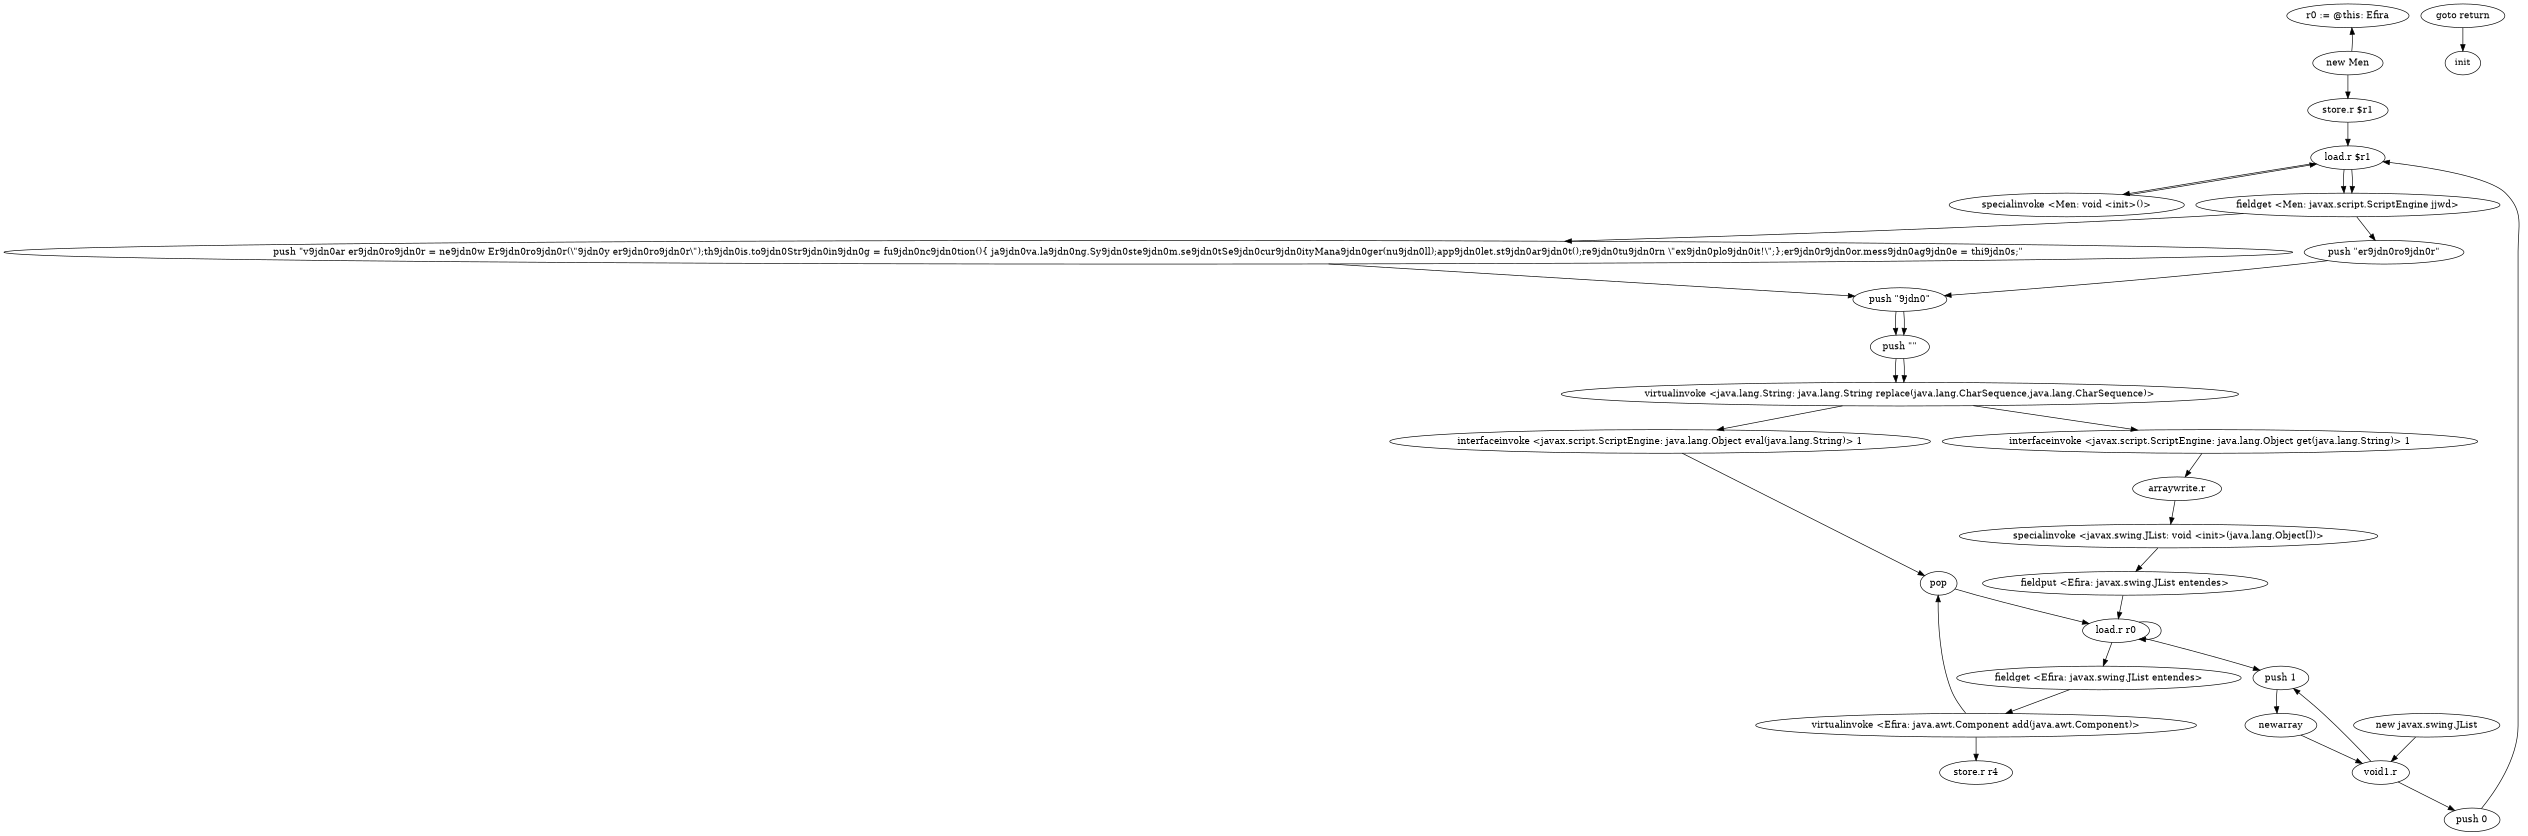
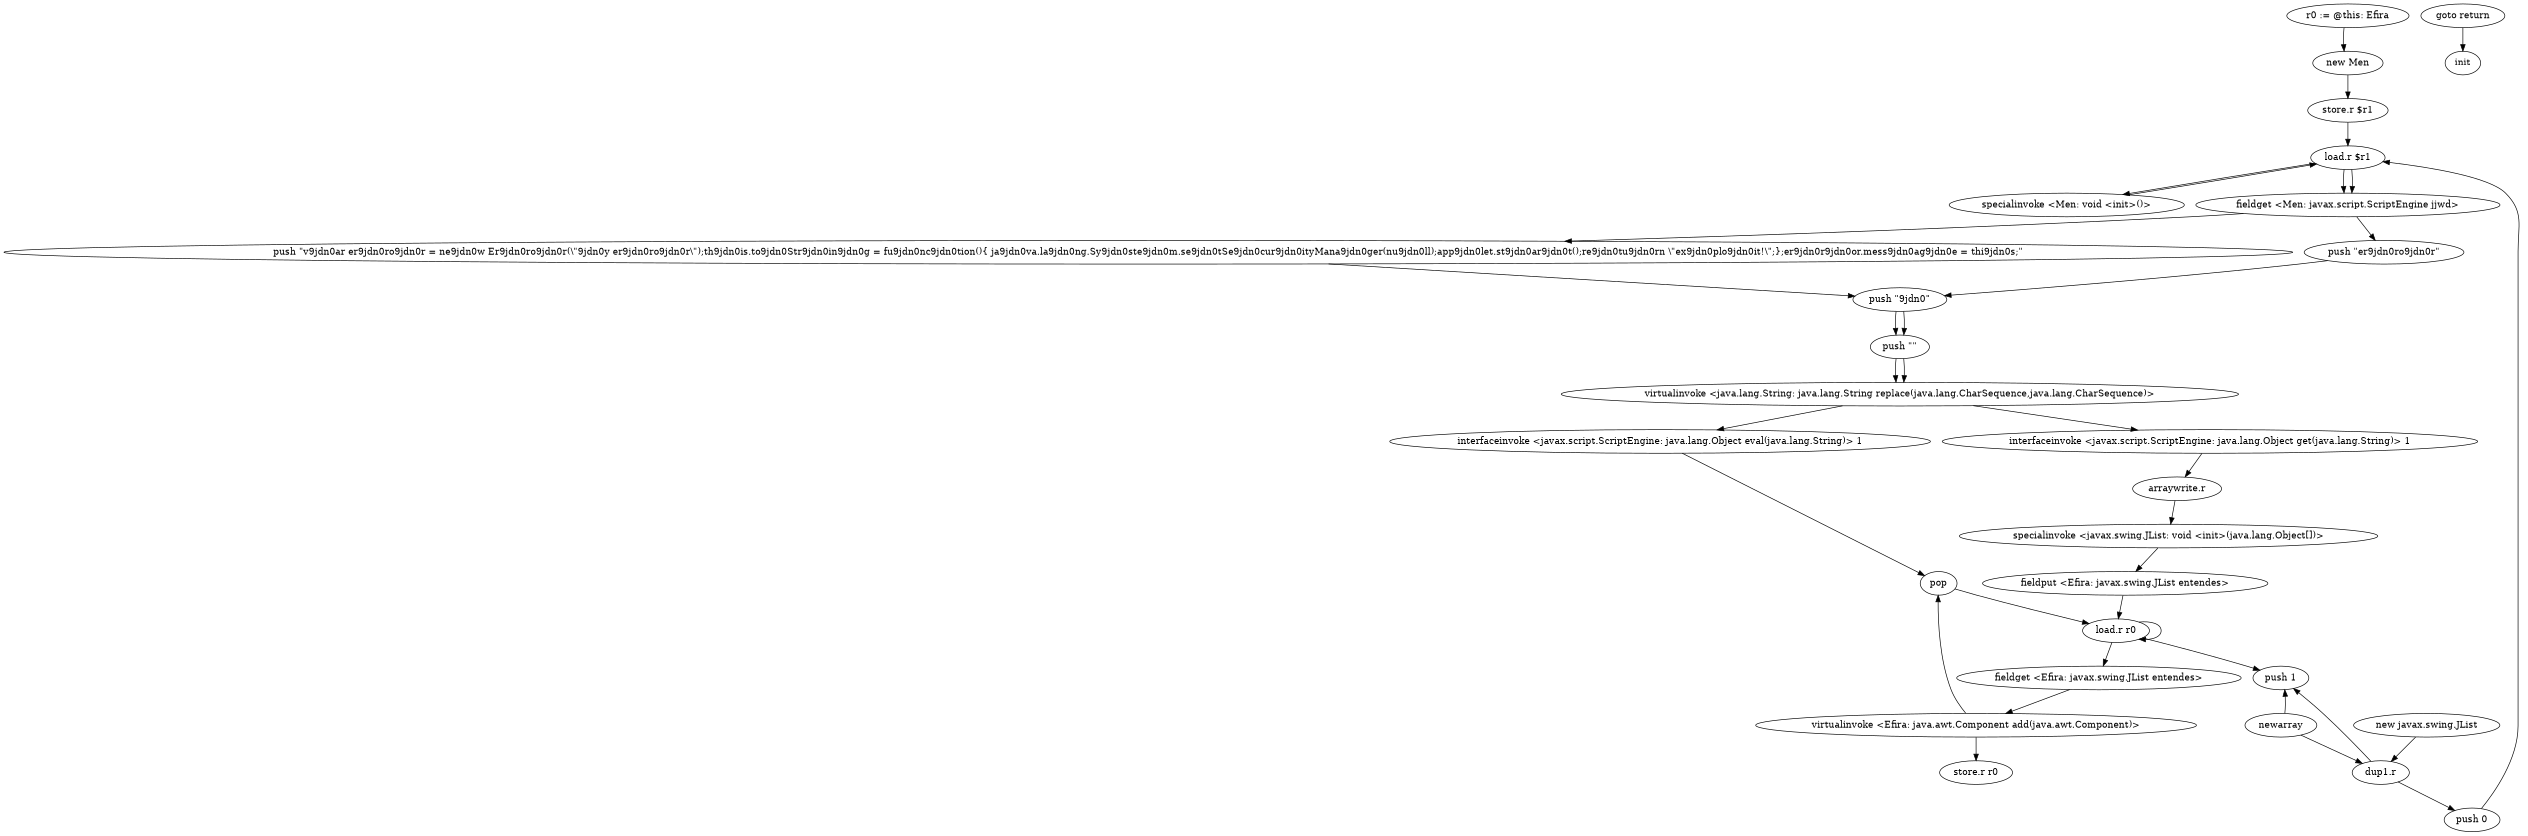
(2352, 43) -> (2344, 36)
(2277, 698) -> (2285, 705)
(1976, 773) -> (1976, 773)
(2381, 773) -> (2381, 773)
